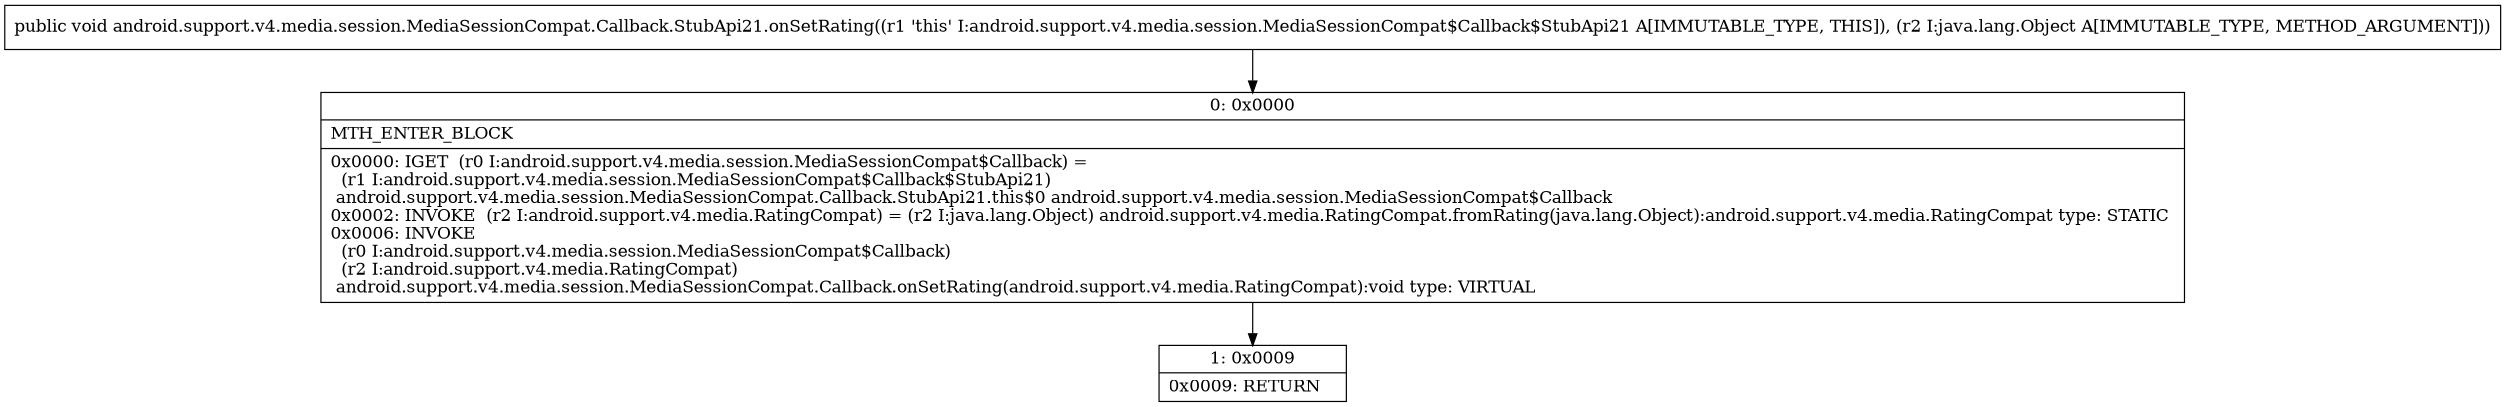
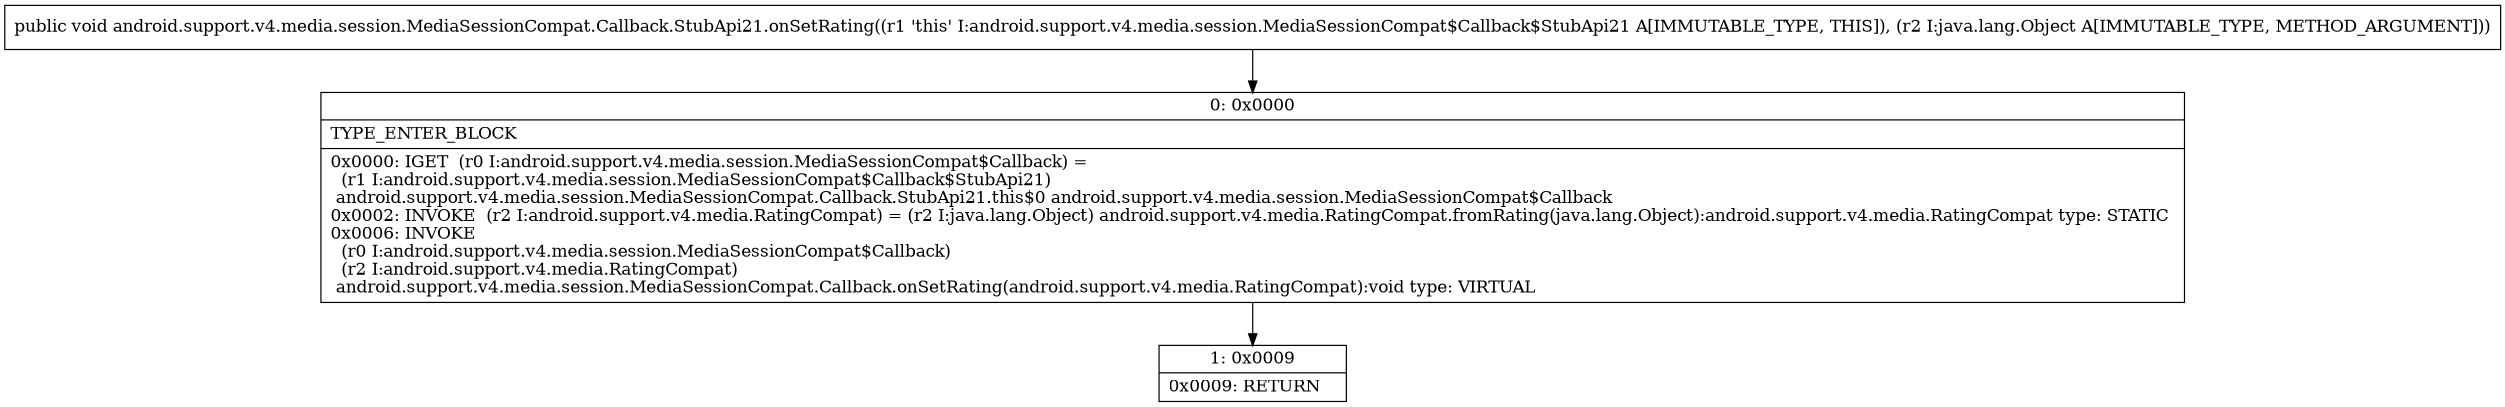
(422, 134) -> (424, 134)
